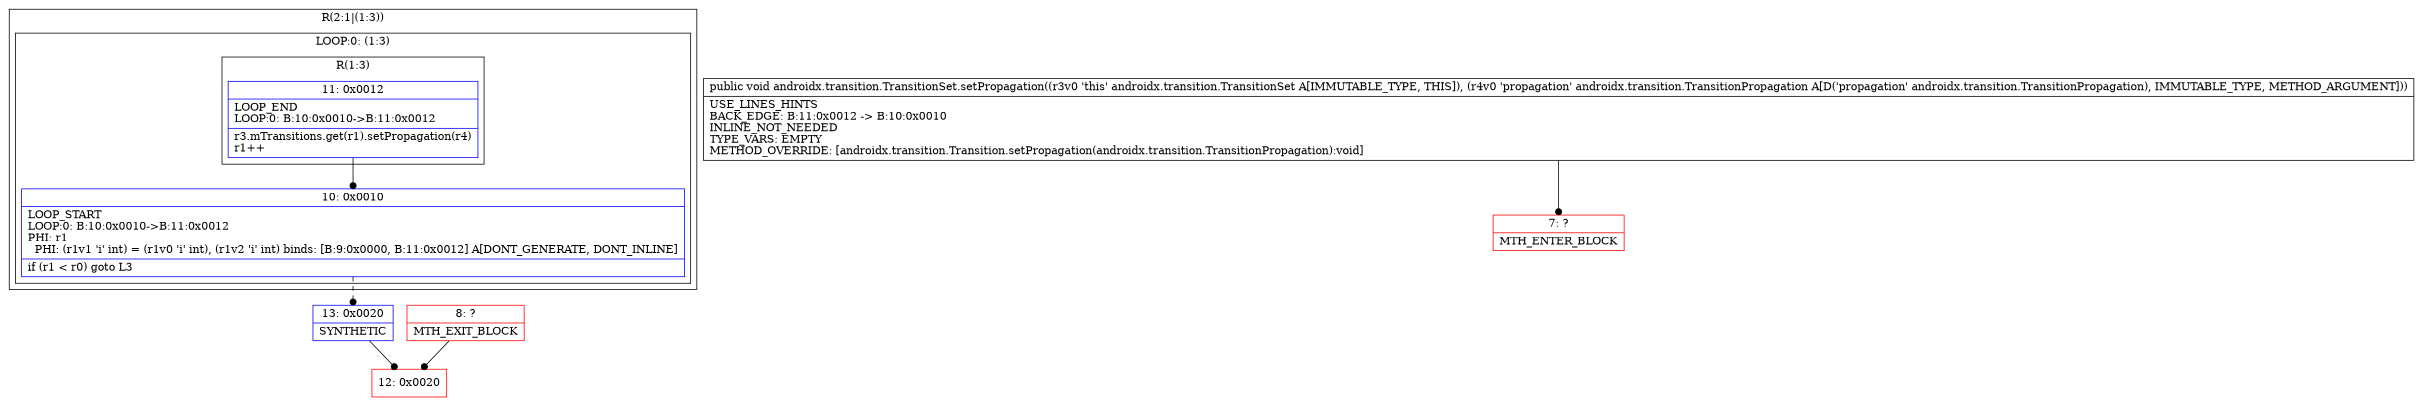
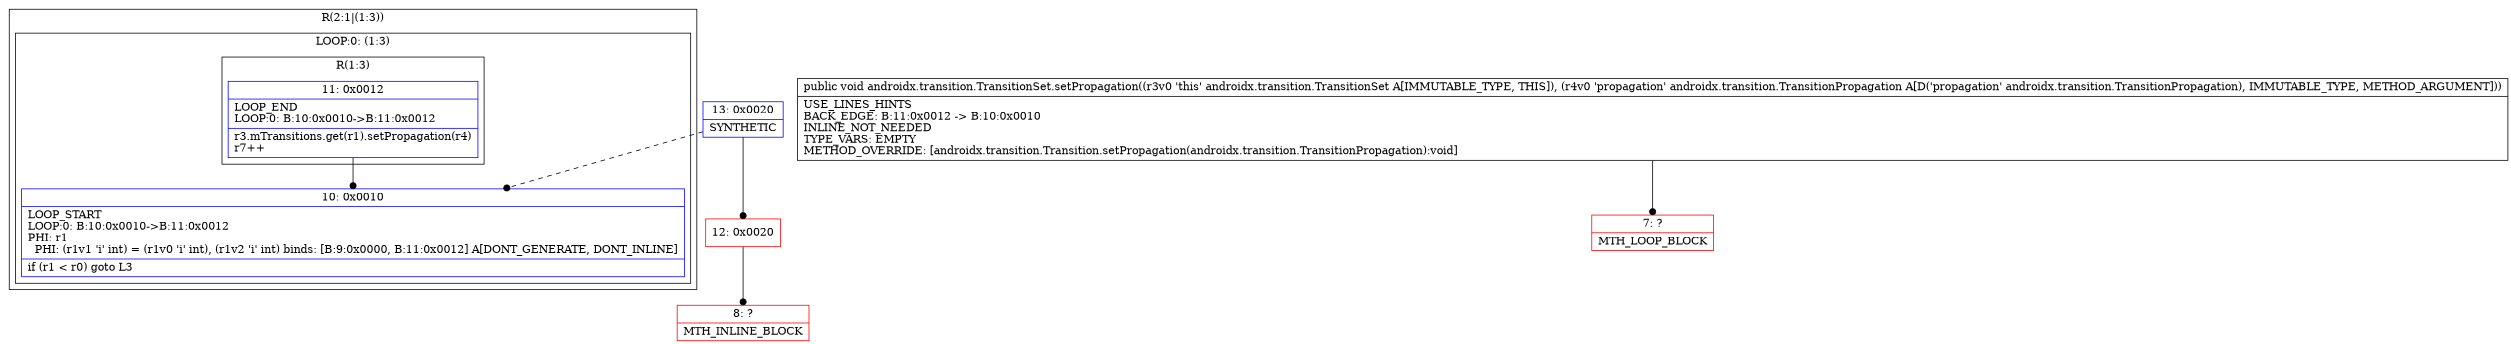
(250, 148) -> (250, 148)
(1559, 241) -> (1653, 241)
(353, 288) -> (606, 159)
(466, 331) -> (743, 331)
(438, 353) -> (743, 273)
